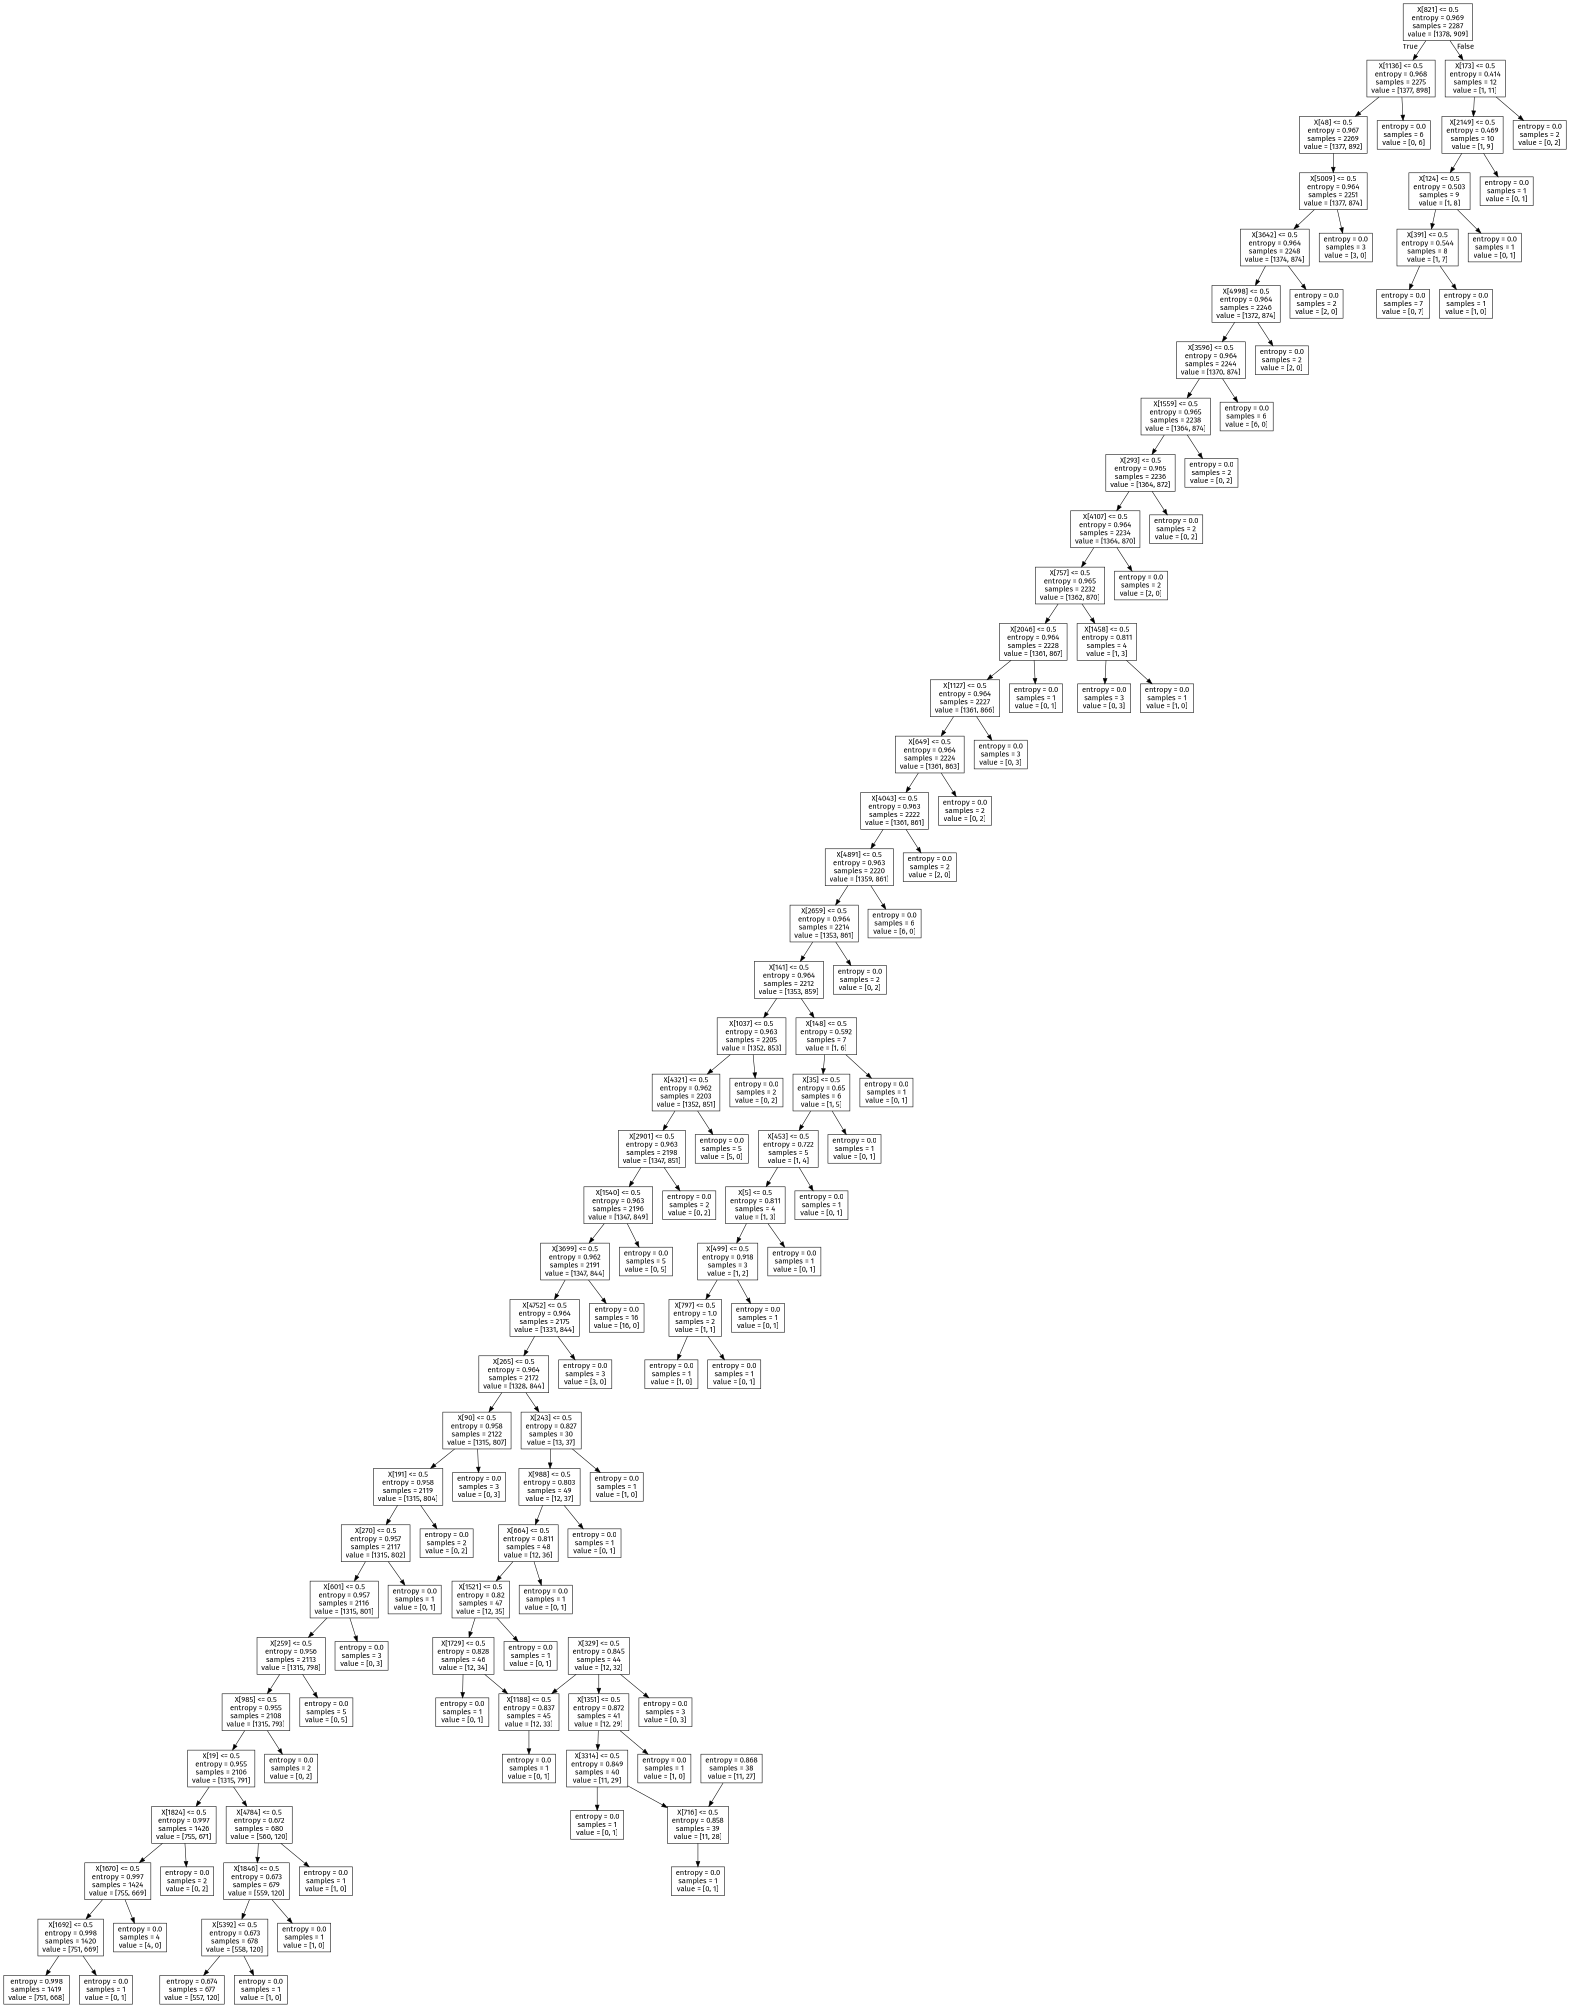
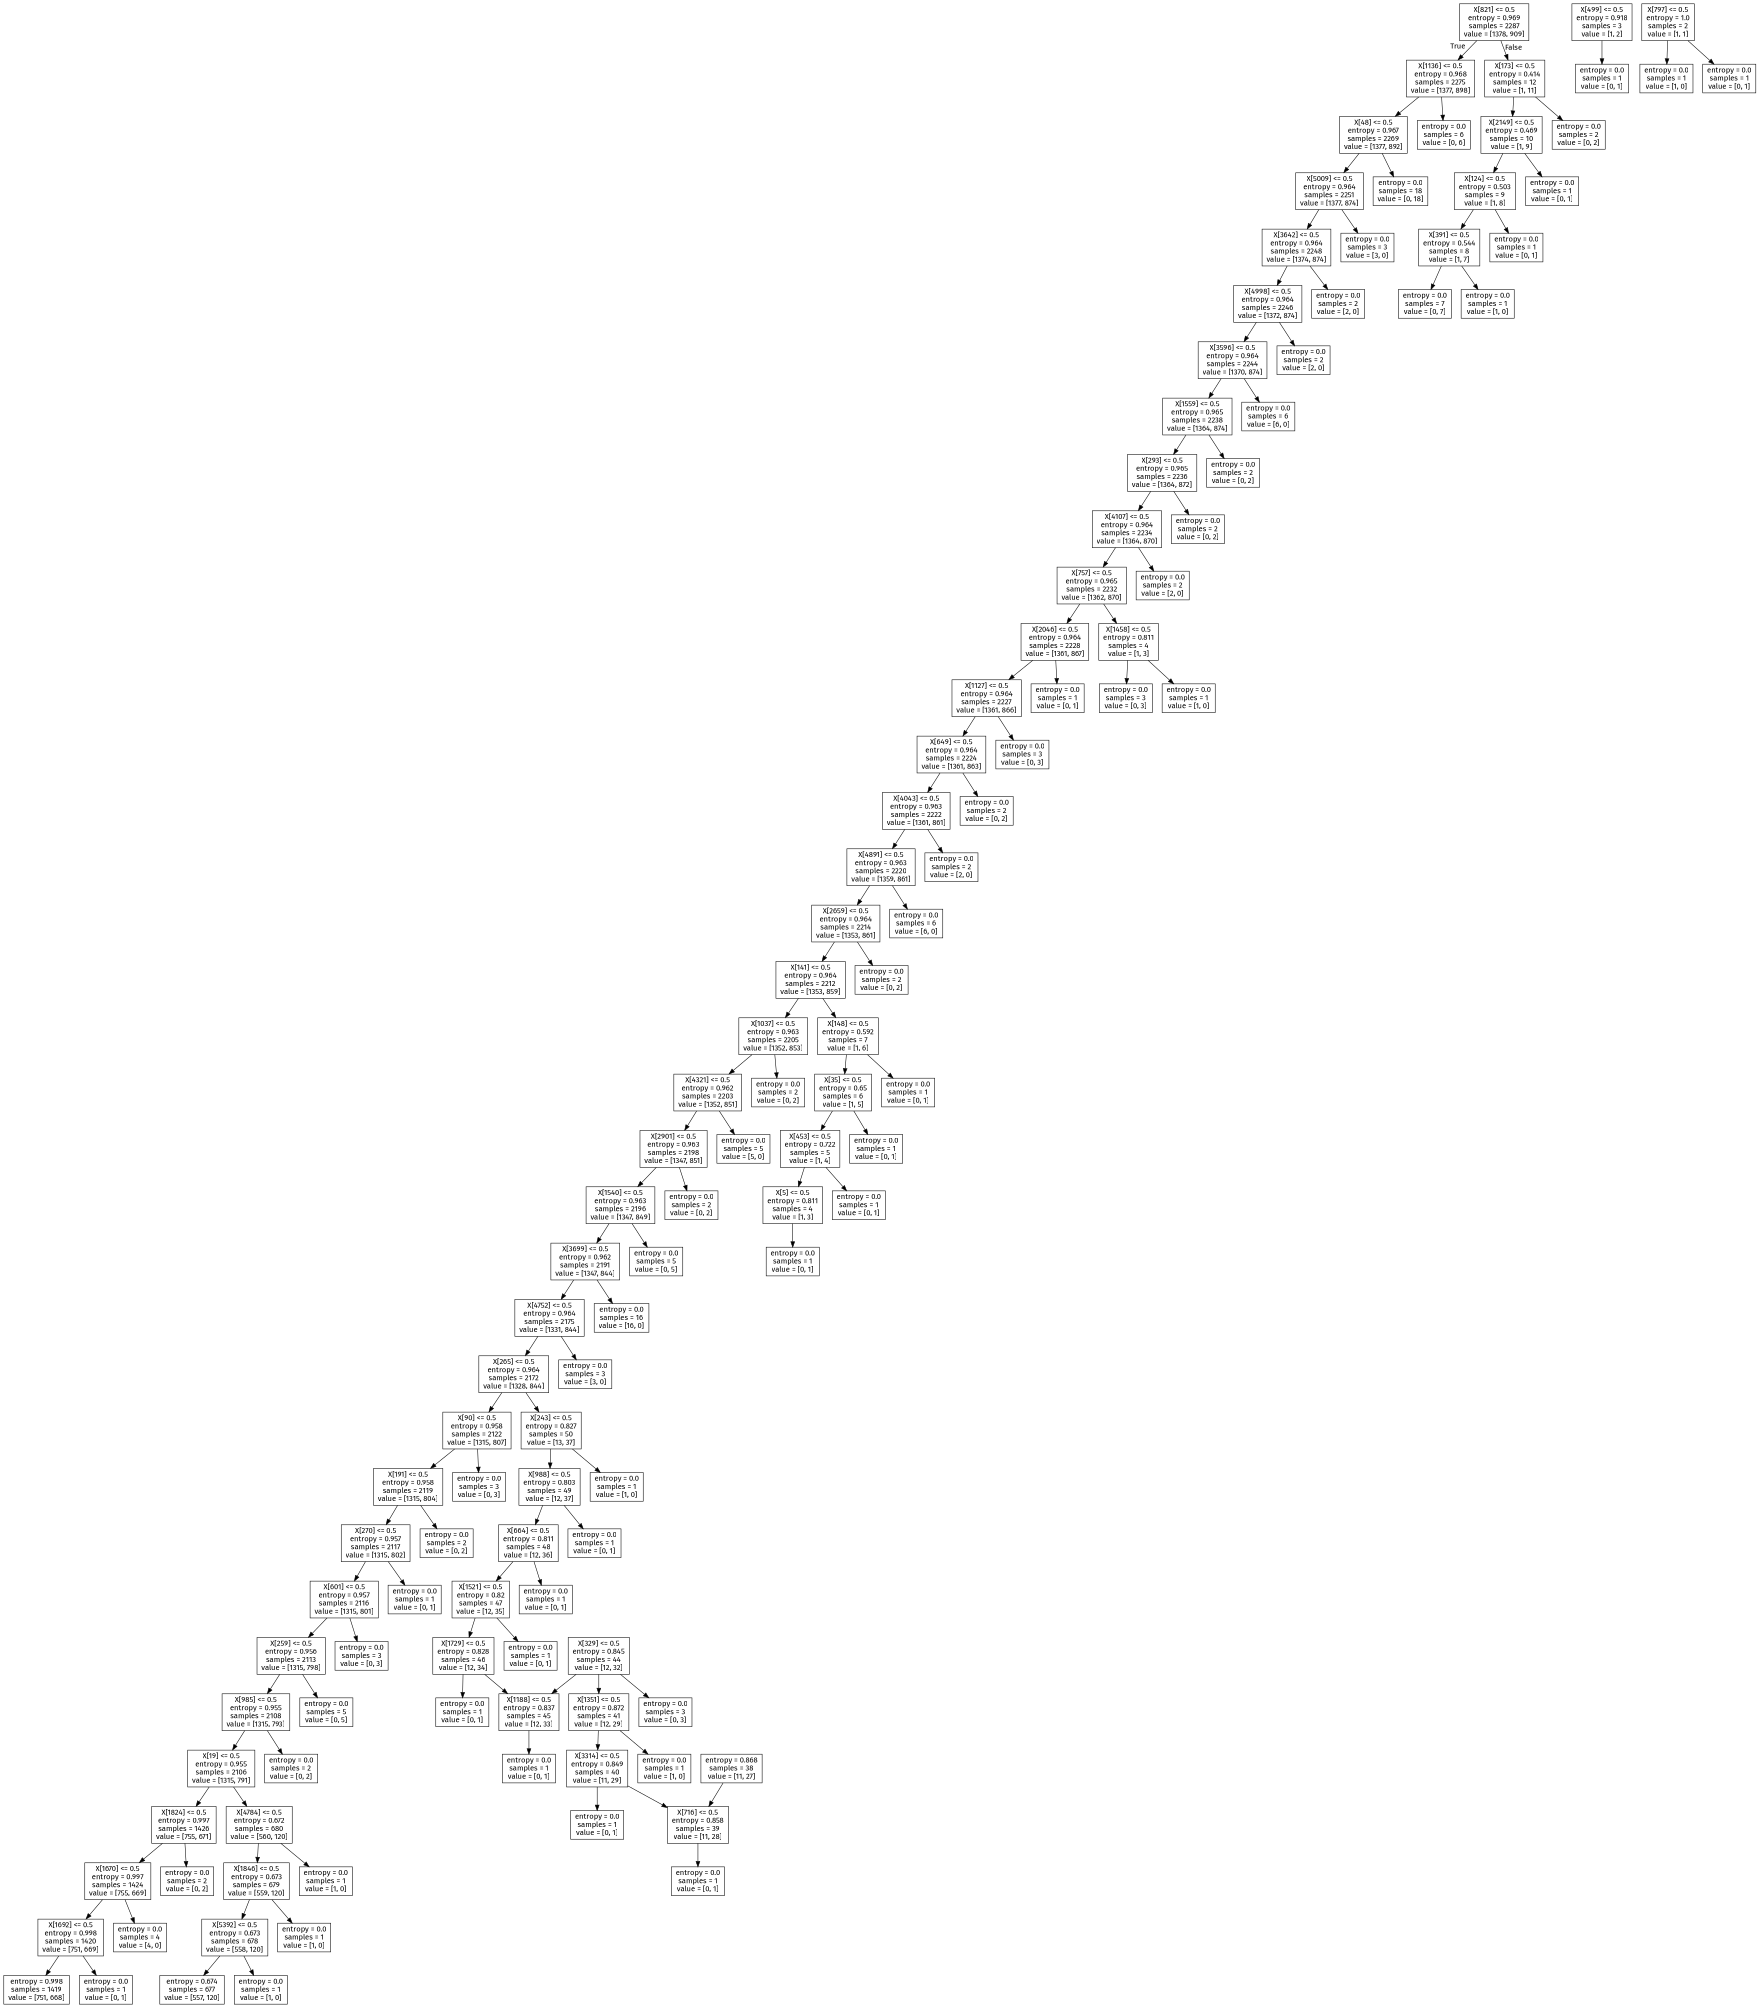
none -> (1400, 191)
(743, 1231) -> none
(713, 1287) -> none
(551, 1431) -> (551, 1431)
